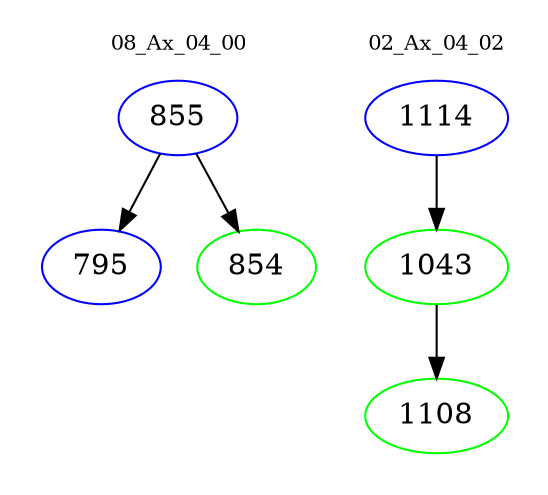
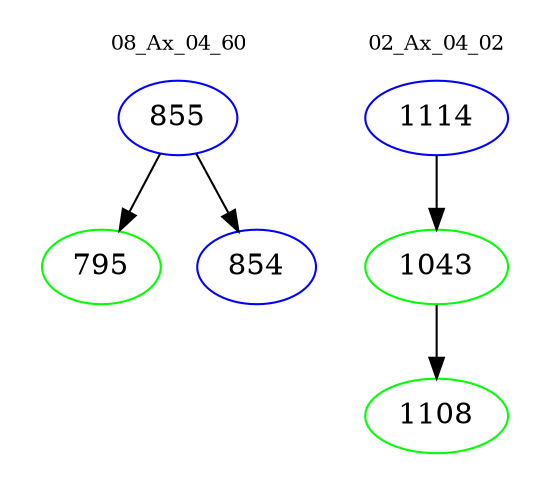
(179, 44) -> (179, 44)
(101, 267) -> (101, 267)
(257, 267) -> (257, 267)
